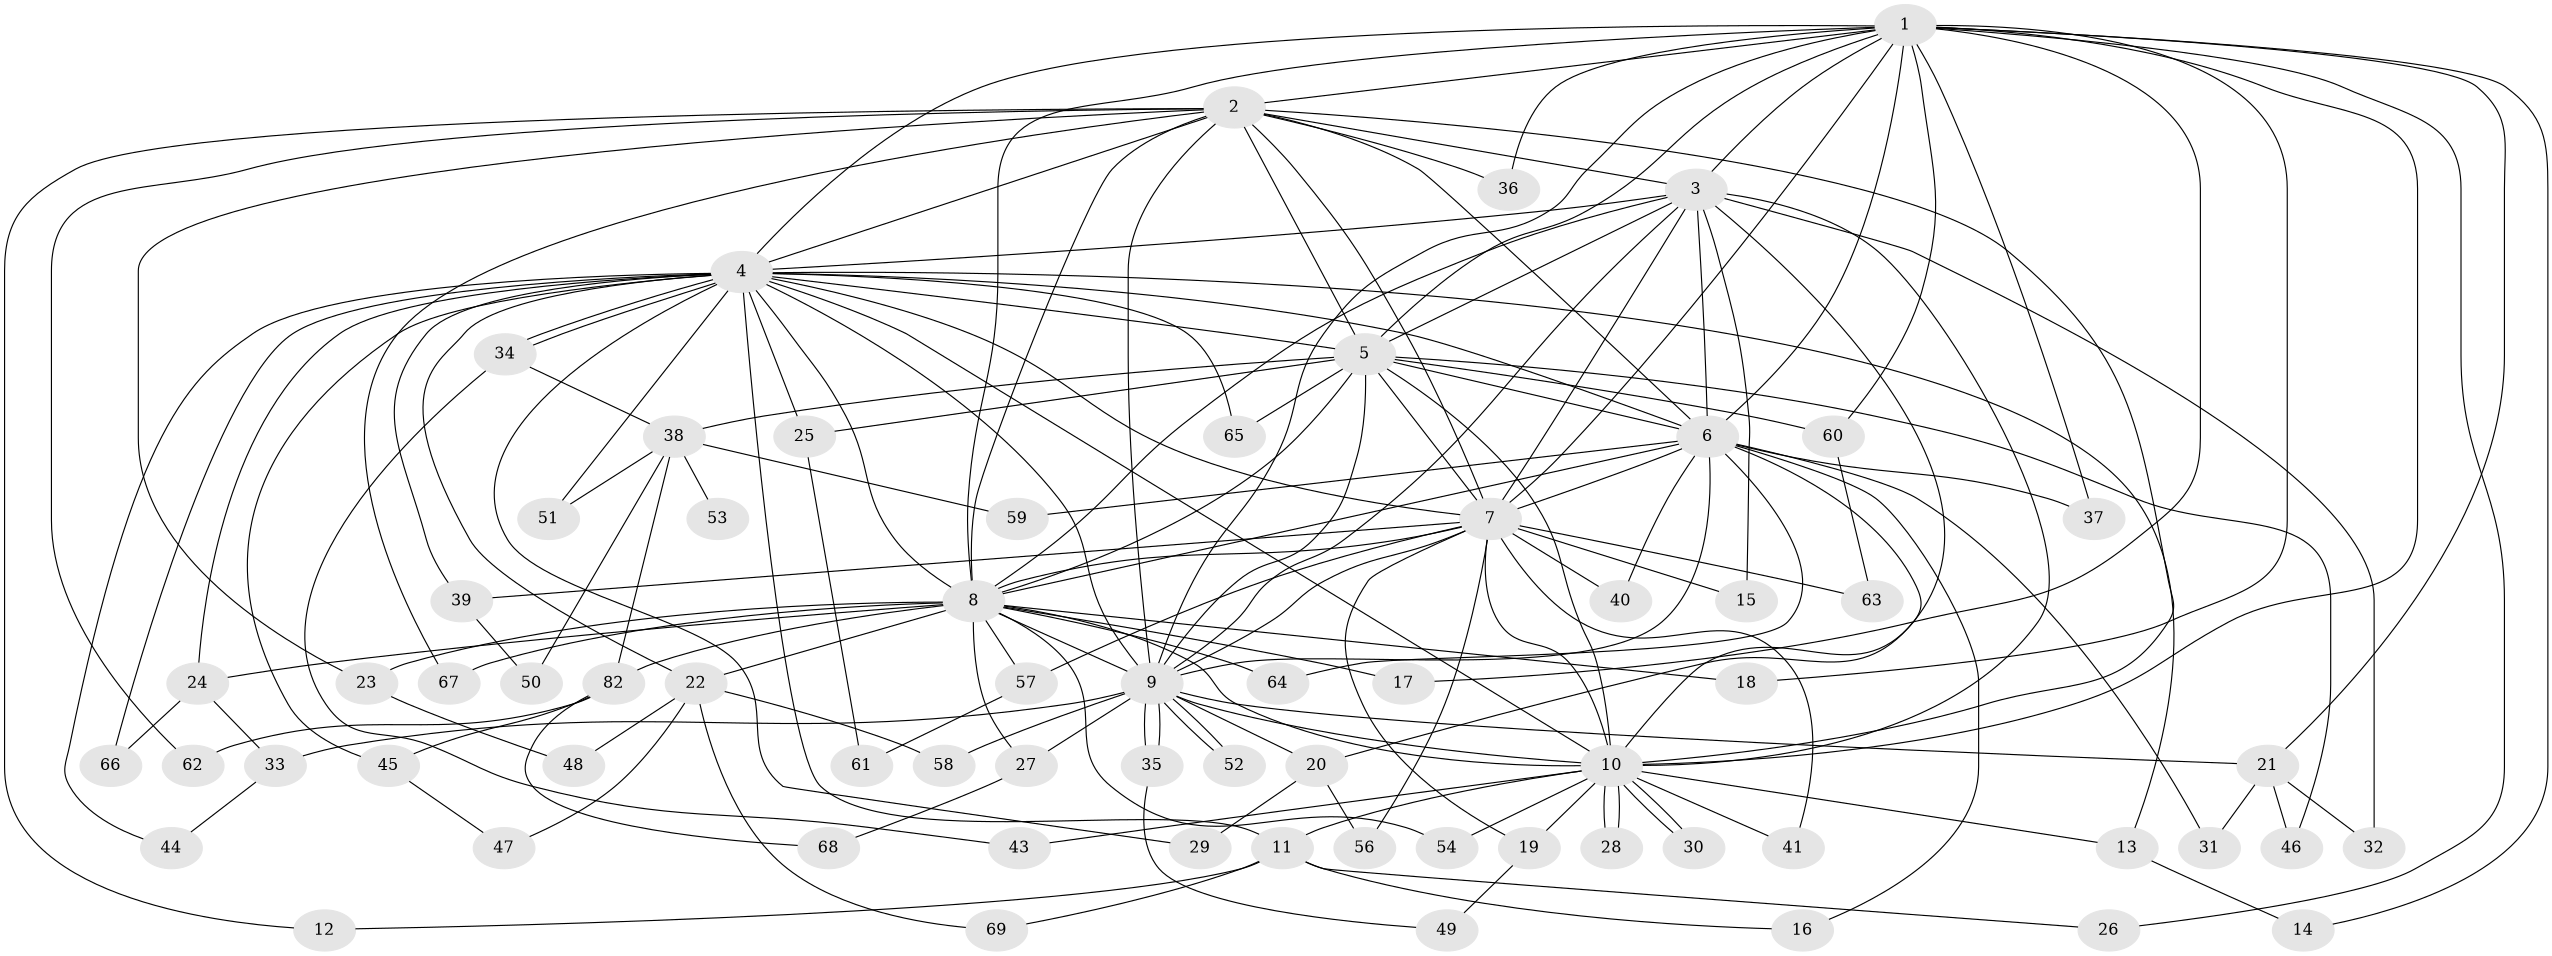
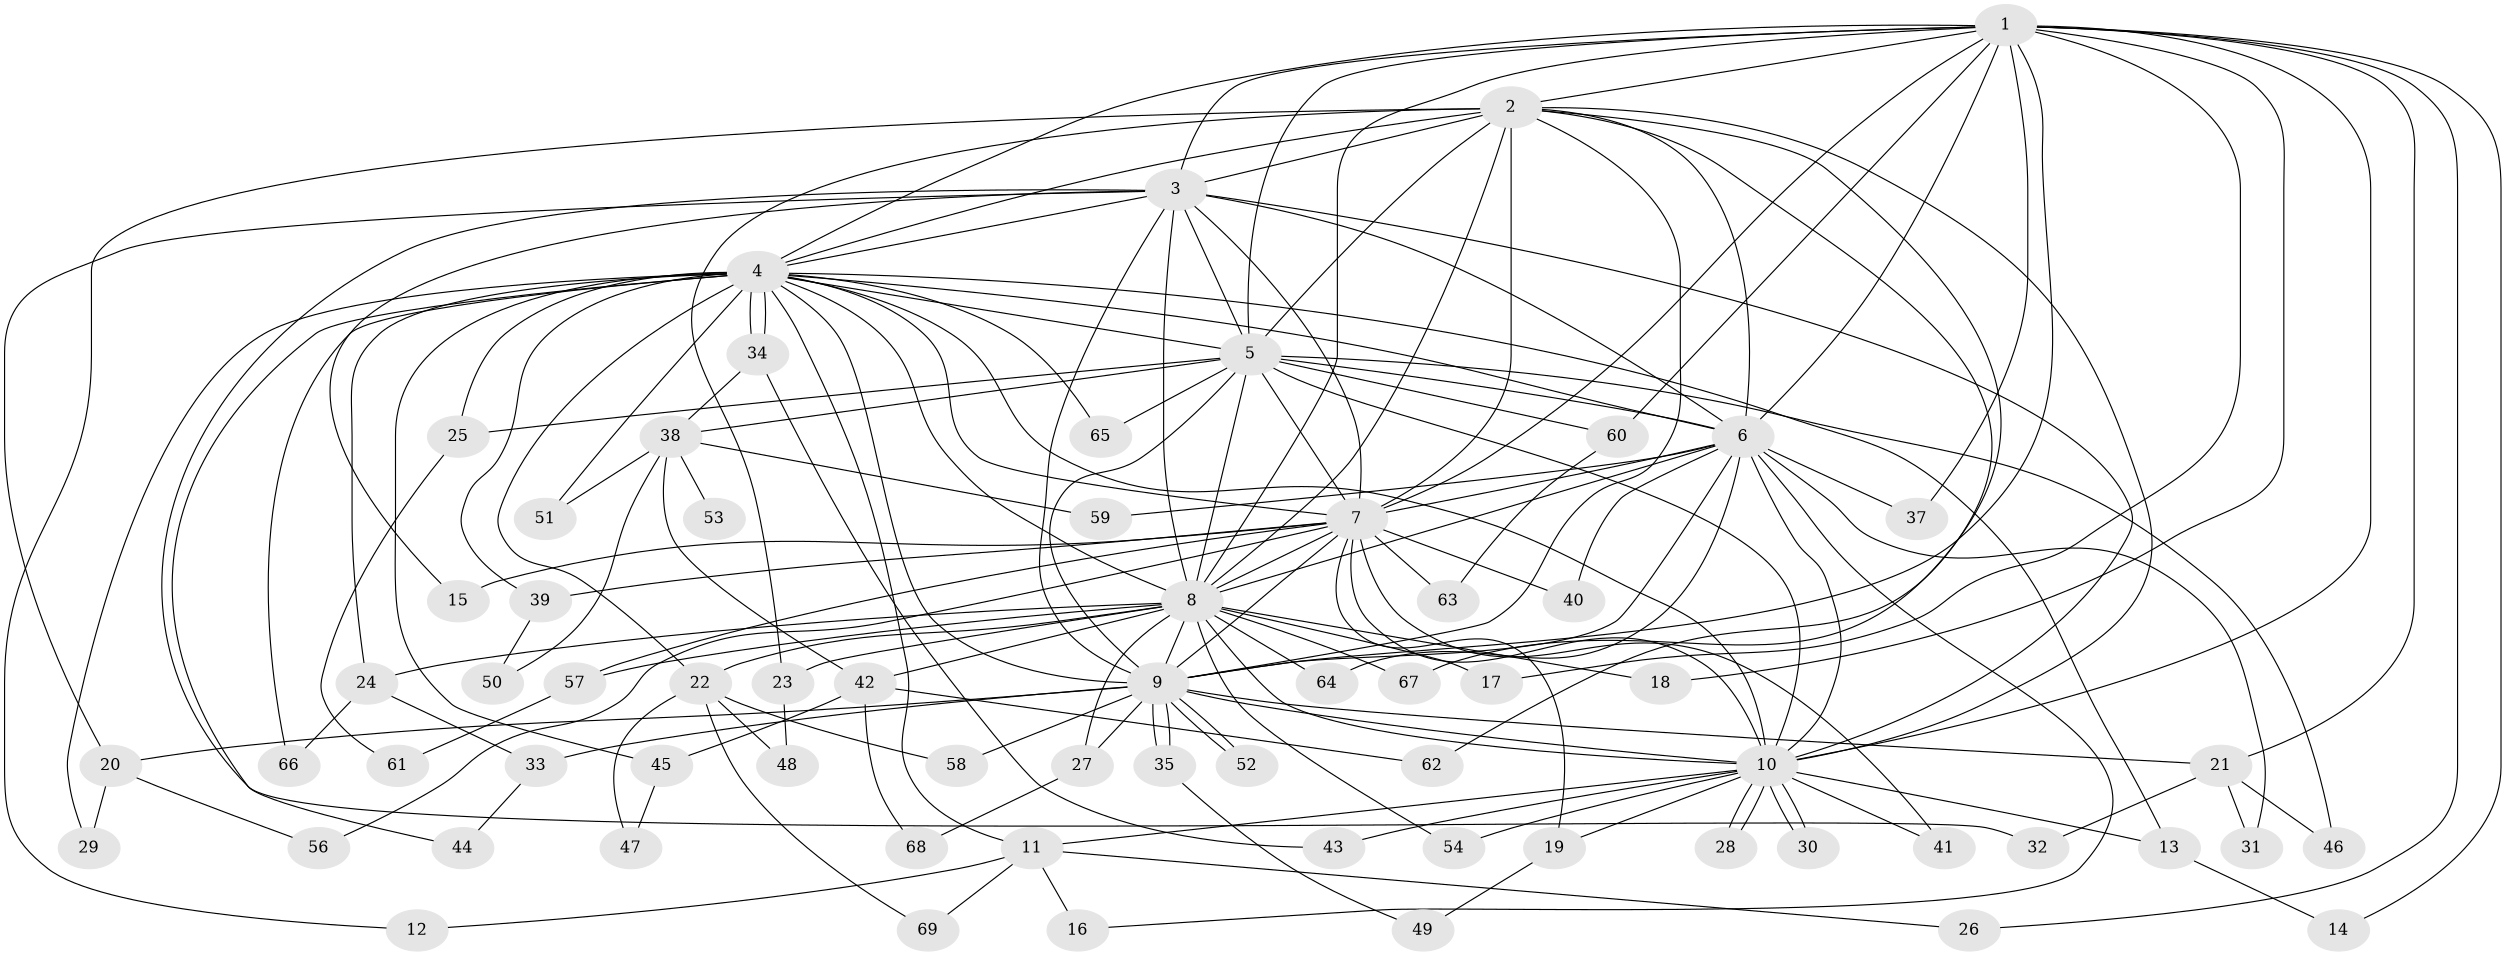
(1509, 190) -> none
(614, 684) -> (865, 684)
